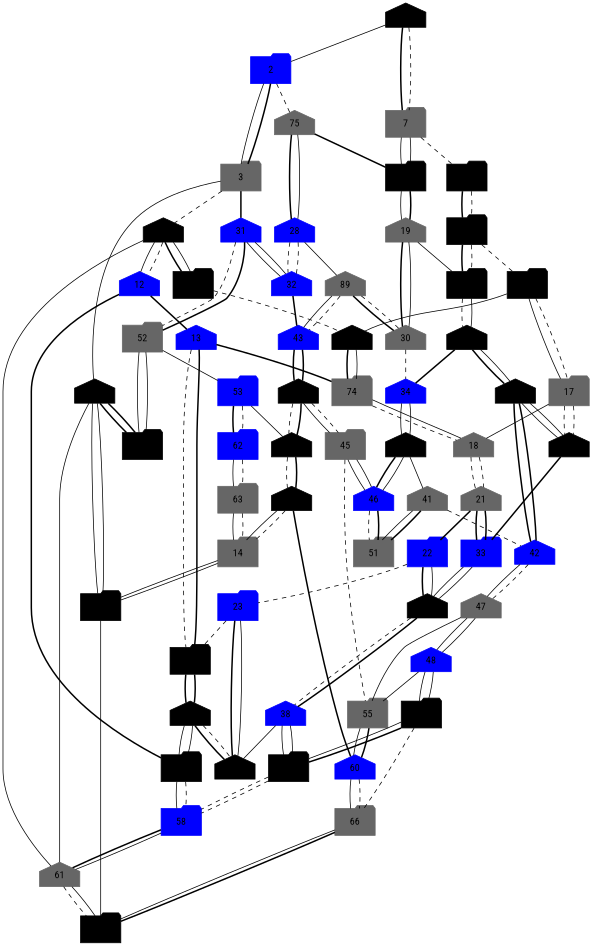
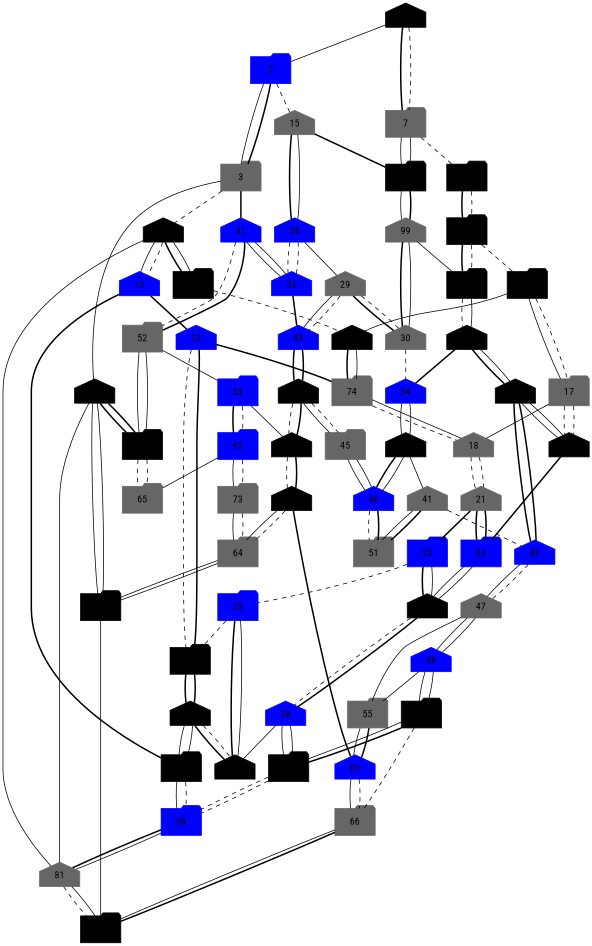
(295, 124) -> (295, 124)
(406, 231) -> (406, 231)
(345, 285) -> (345, 285)
none -> (142, 500)
(238, 500) -> (238, 500)
(238, 553) -> (238, 553)
(348, 575) -> none
(60, 876) -> (60, 876)
